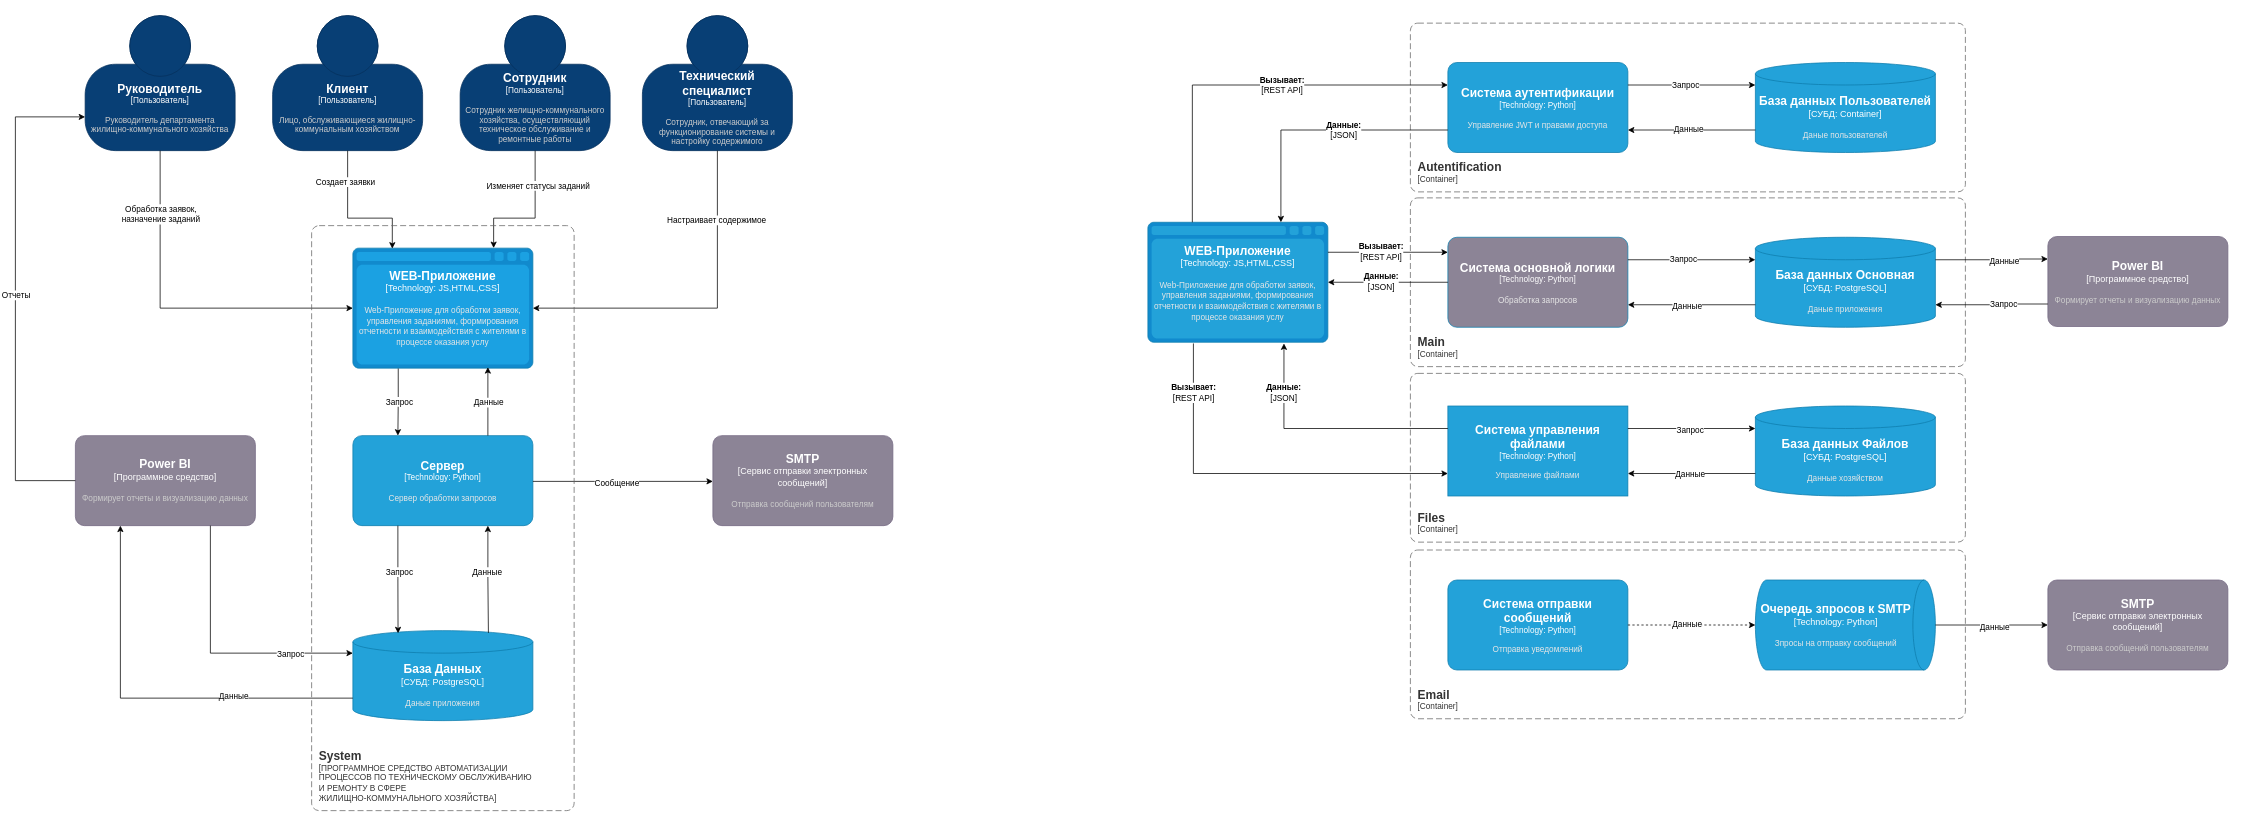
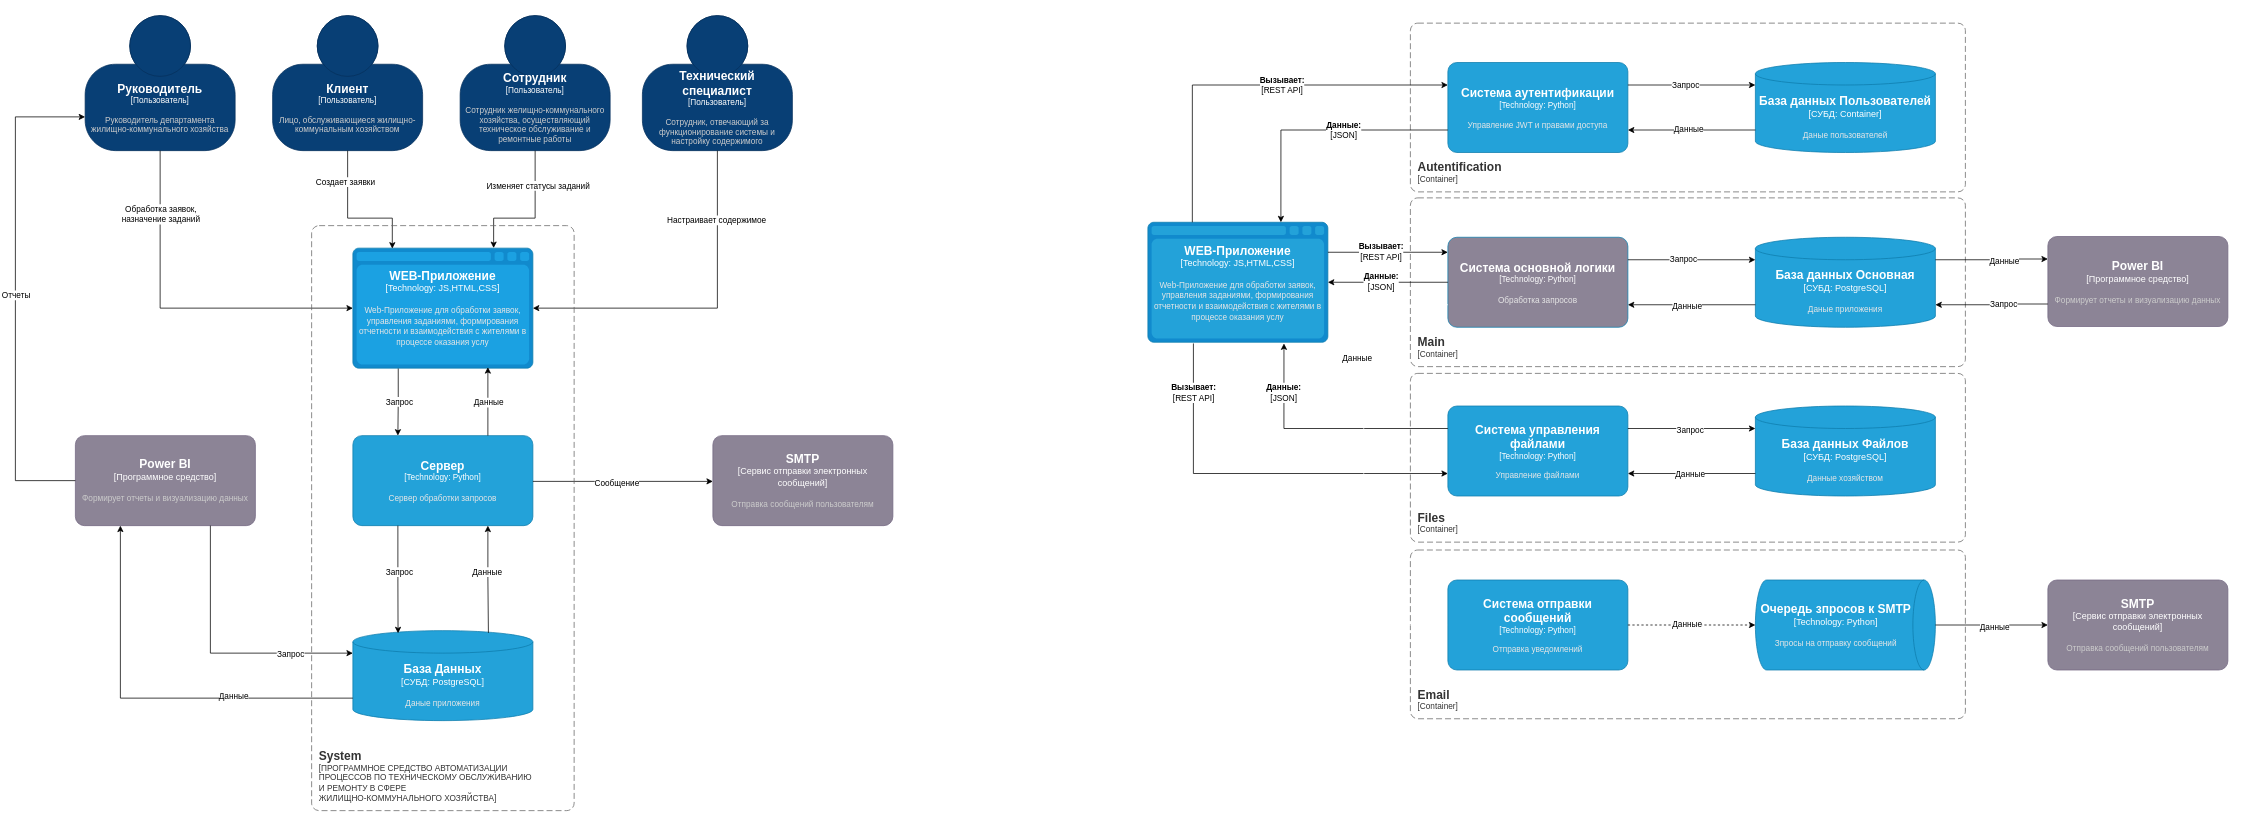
none -> (1358, 358)
(1538, 451) -> (1538, 451)
